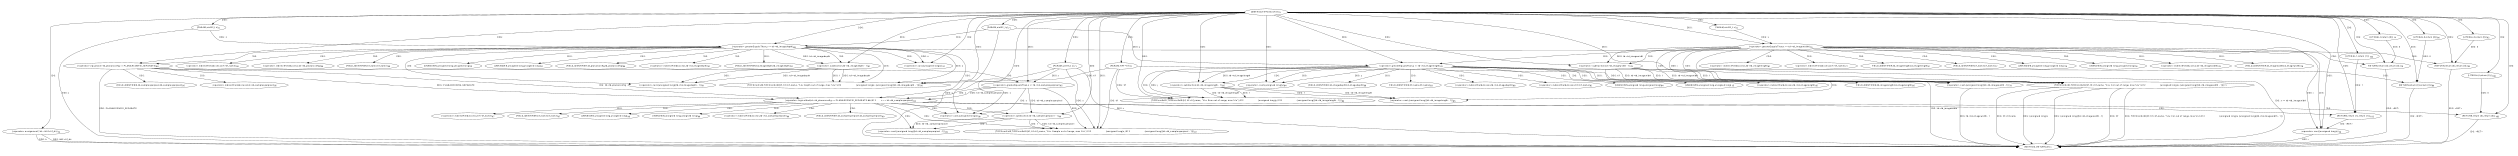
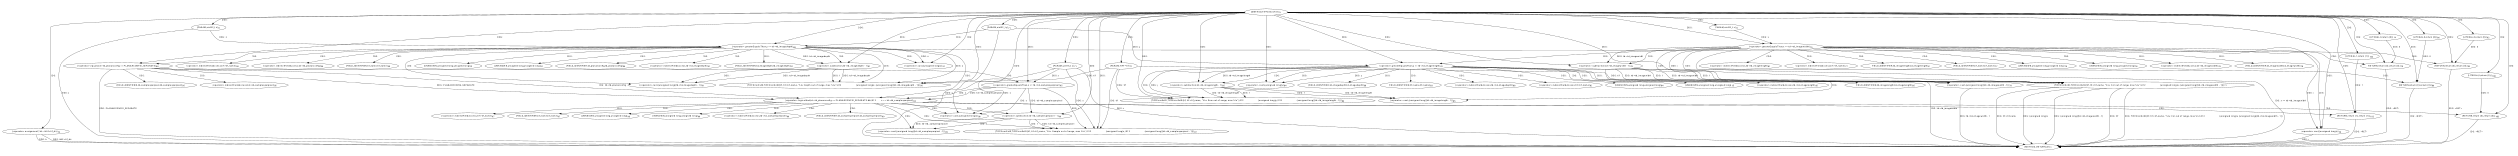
(2338, 123) -> (2215, 144)
